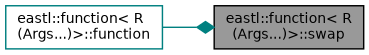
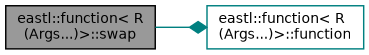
(179, 27) -> (172, 27)
